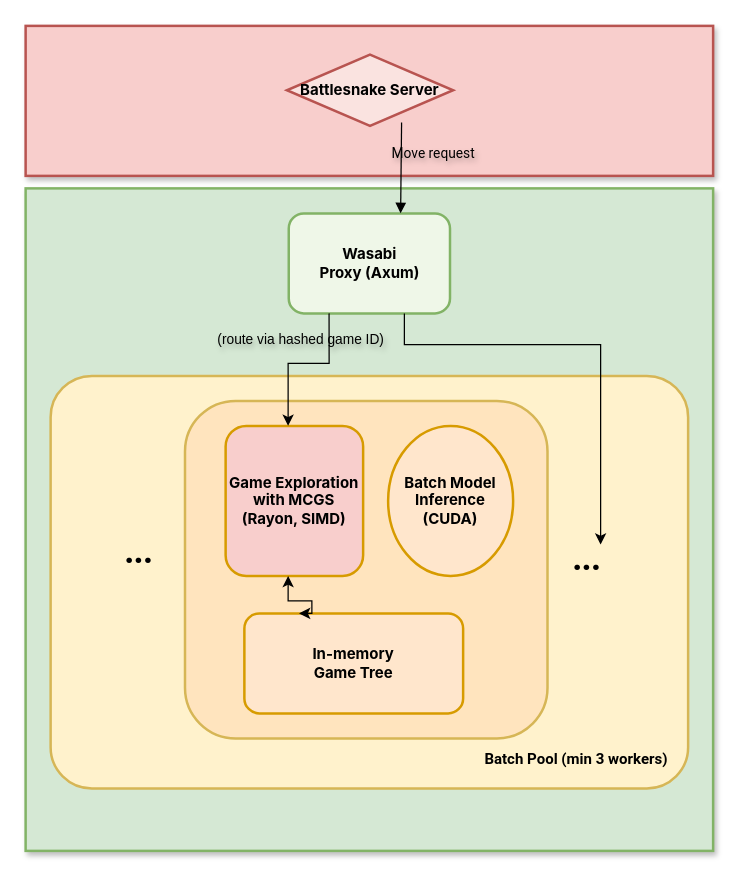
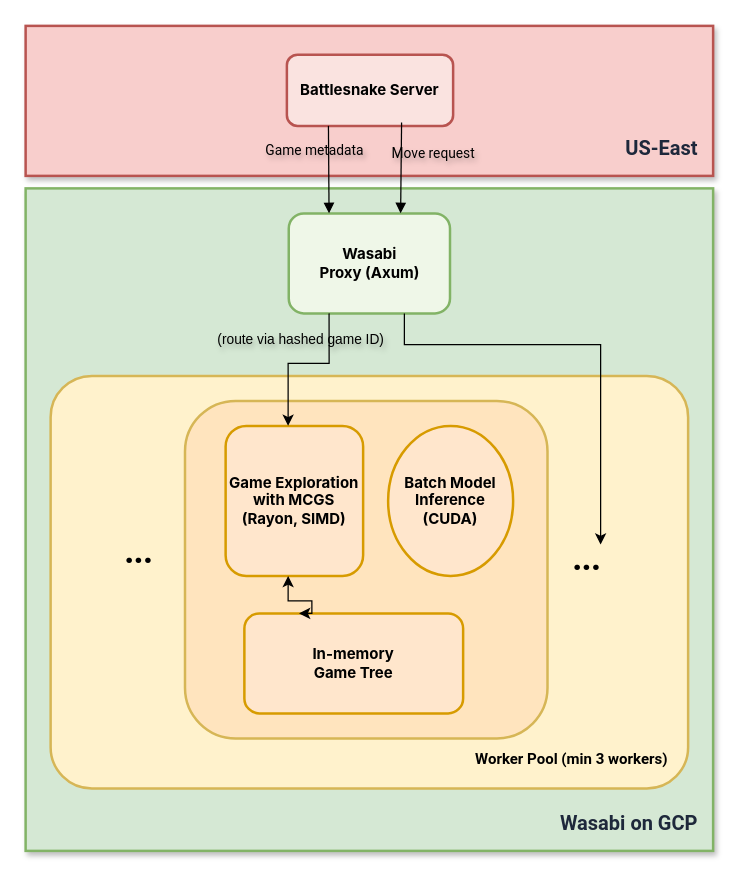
(370, 90) -> (370, 90)
none -> (657, 151)
none -> (329, 165)
(294, 501) -> (294, 501)
(571, 758) -> (566, 758)
none -> (619, 826)
